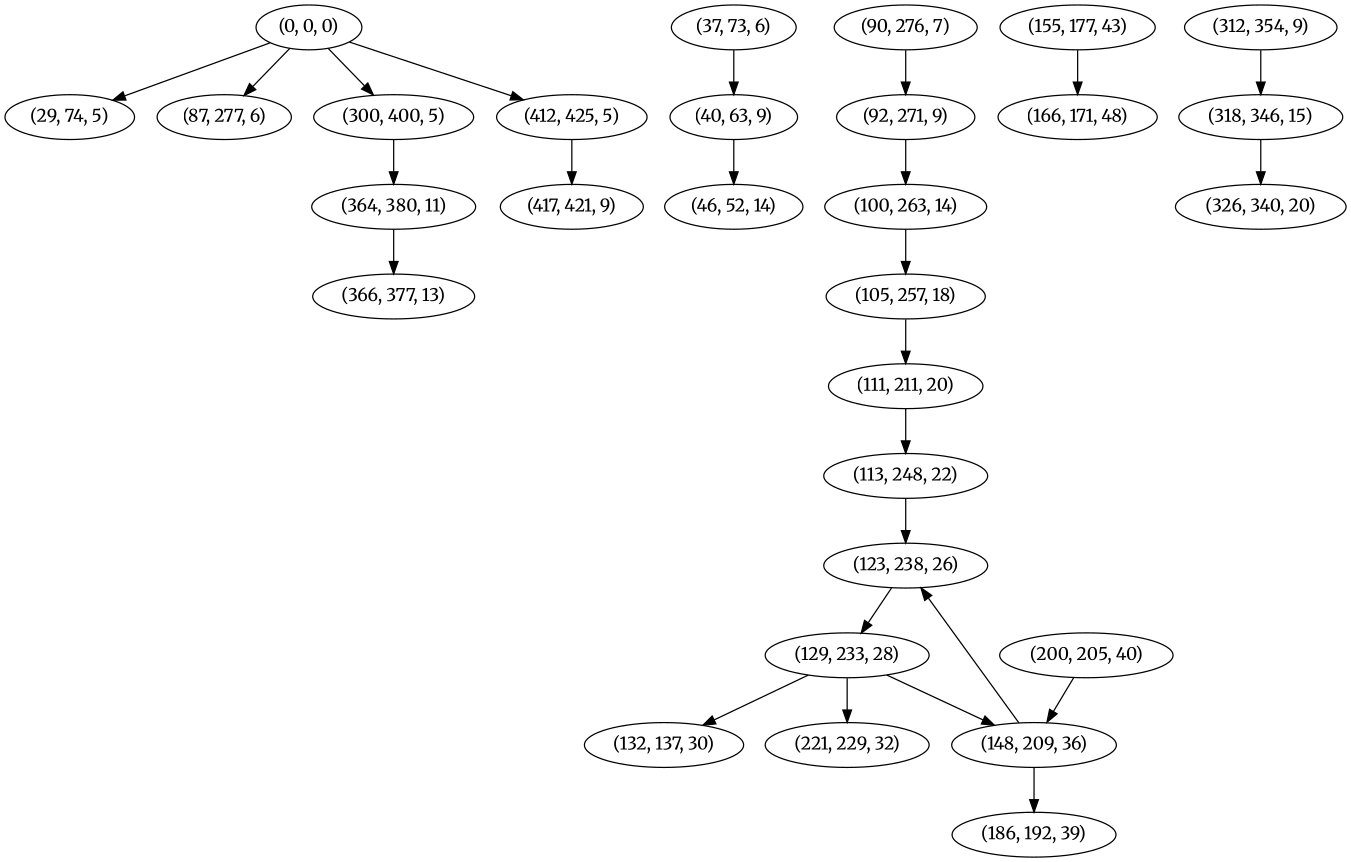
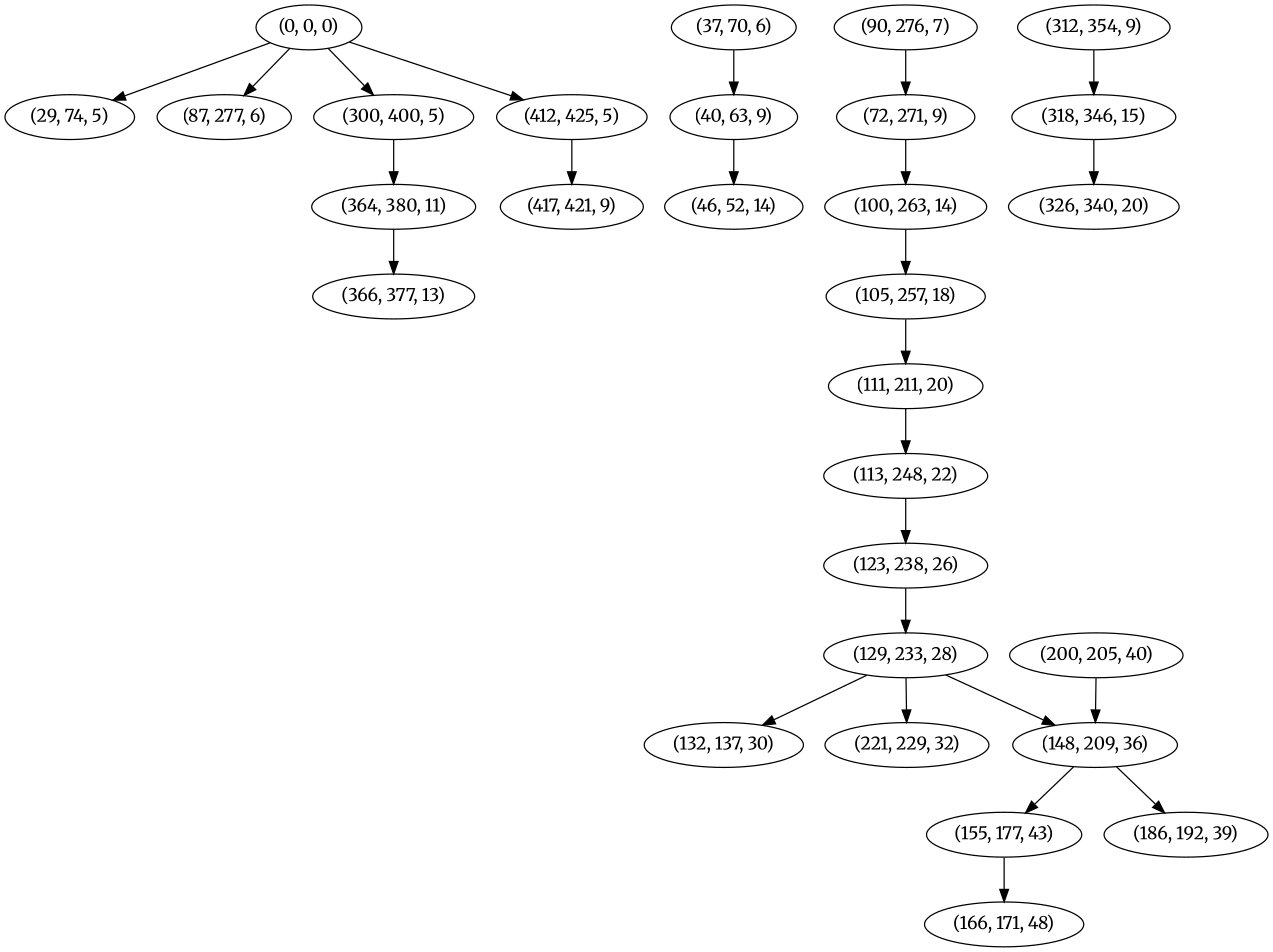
(734, 27) -> (734, 27)
(906, 117) -> (906, 117)
(974, 661) -> (1054, 785)
